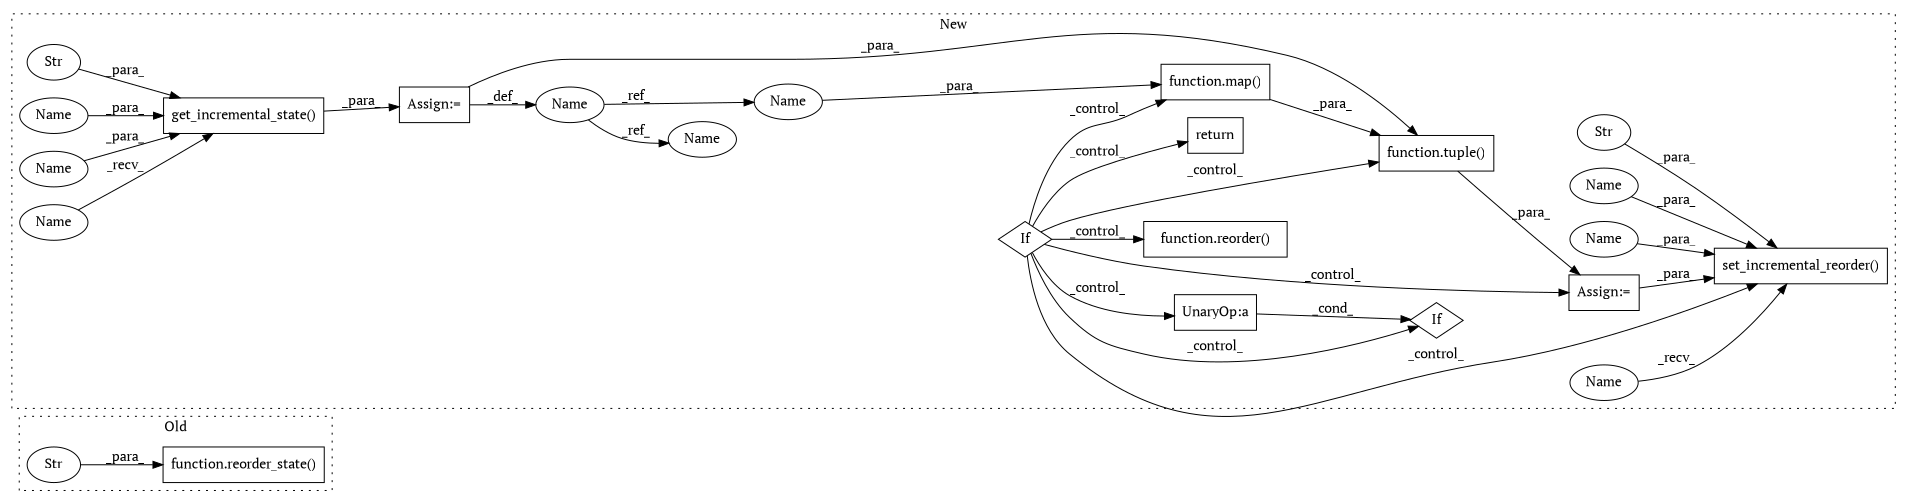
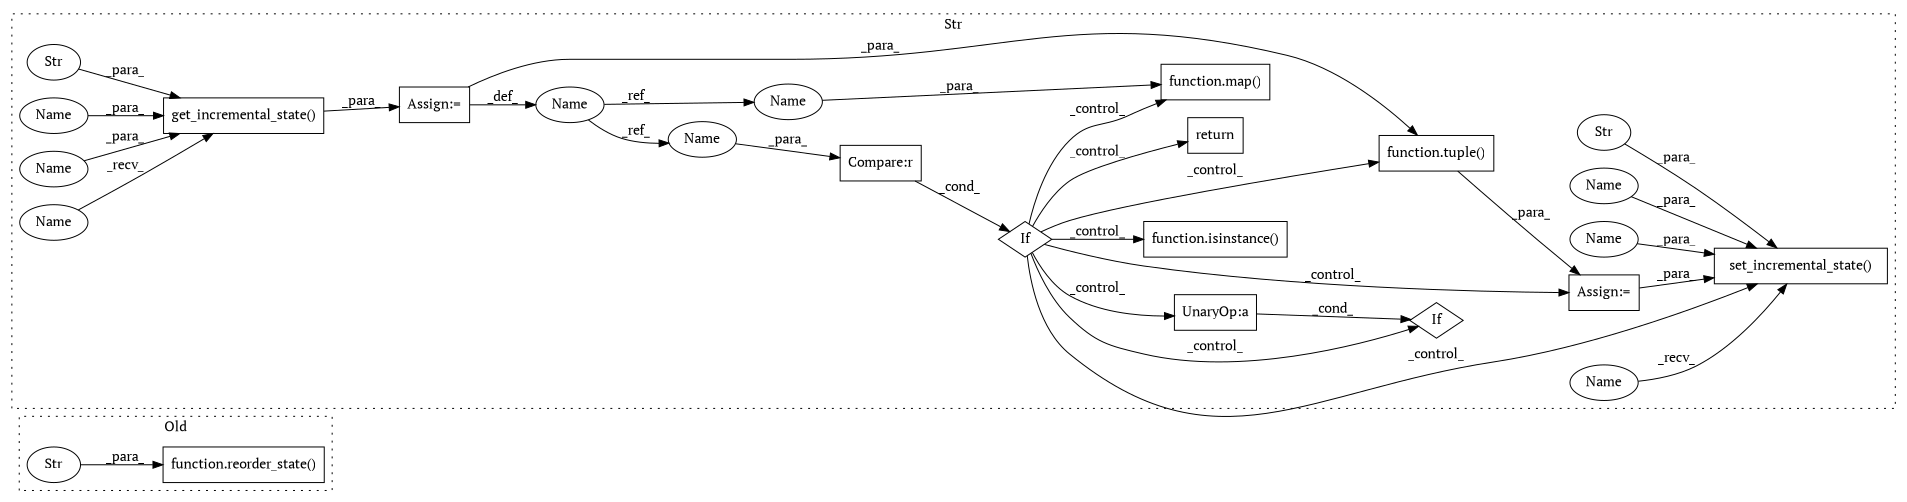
(954, 25) -> (954, 25)
(1320, 116) -> none
none -> (881, 163)
(1215, 239) -> (1215, 239)
(1801, 266) -> (1801, 266)
